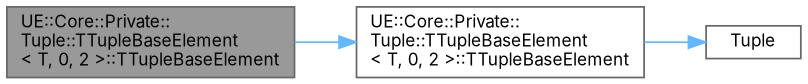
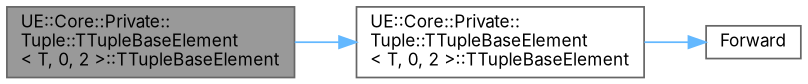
(753, 42) -> (753, 42)
